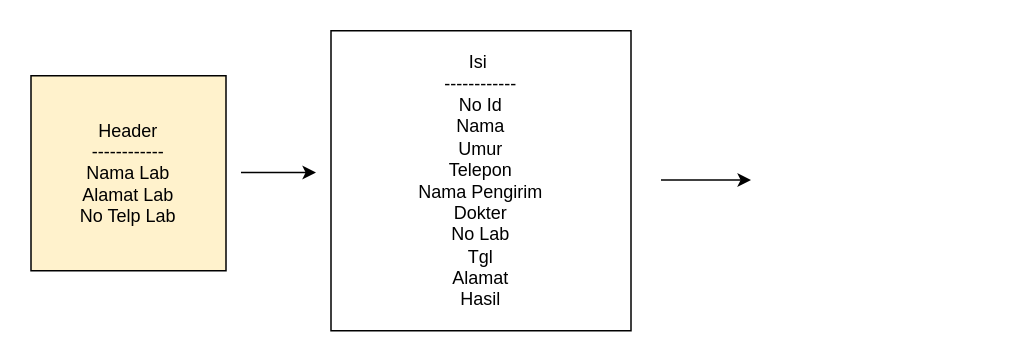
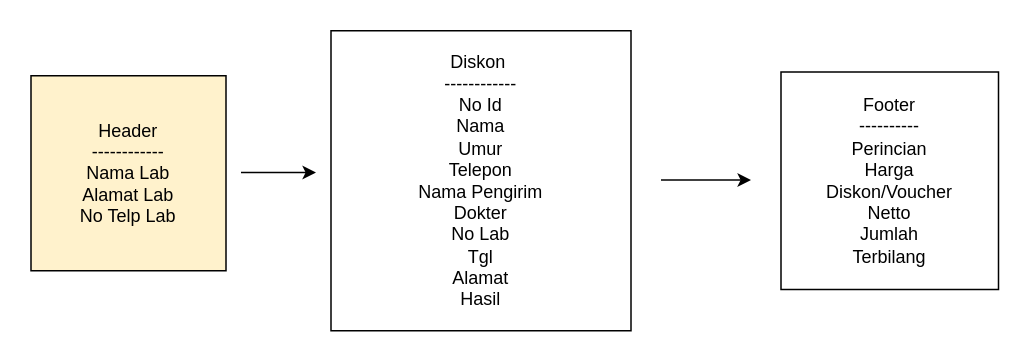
(481, 181) -> (481, 181)
none -> (890, 181)
